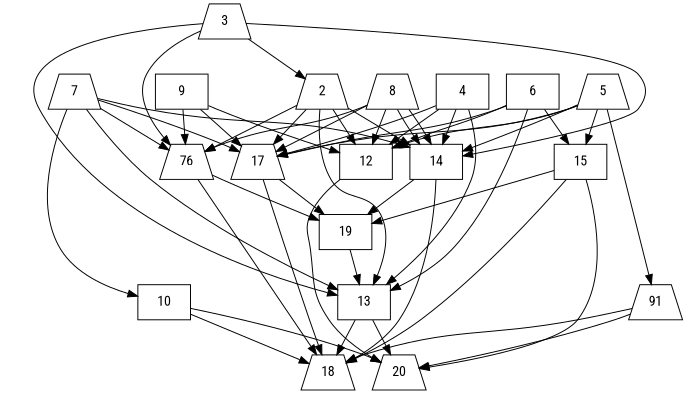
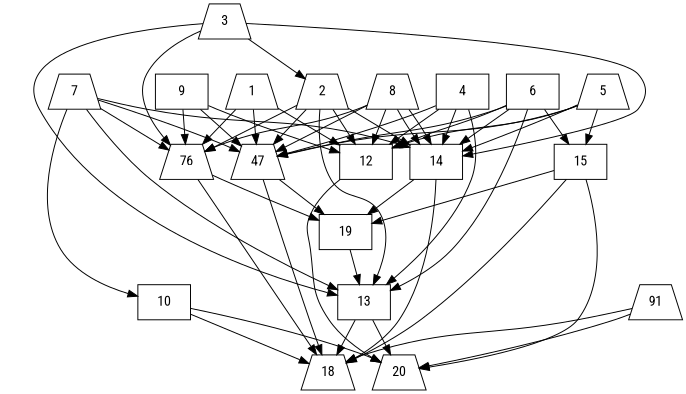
none -> (252, 92)
none -> (495, 120)
(258, 162) -> (258, 162)
(628, 192) -> none
